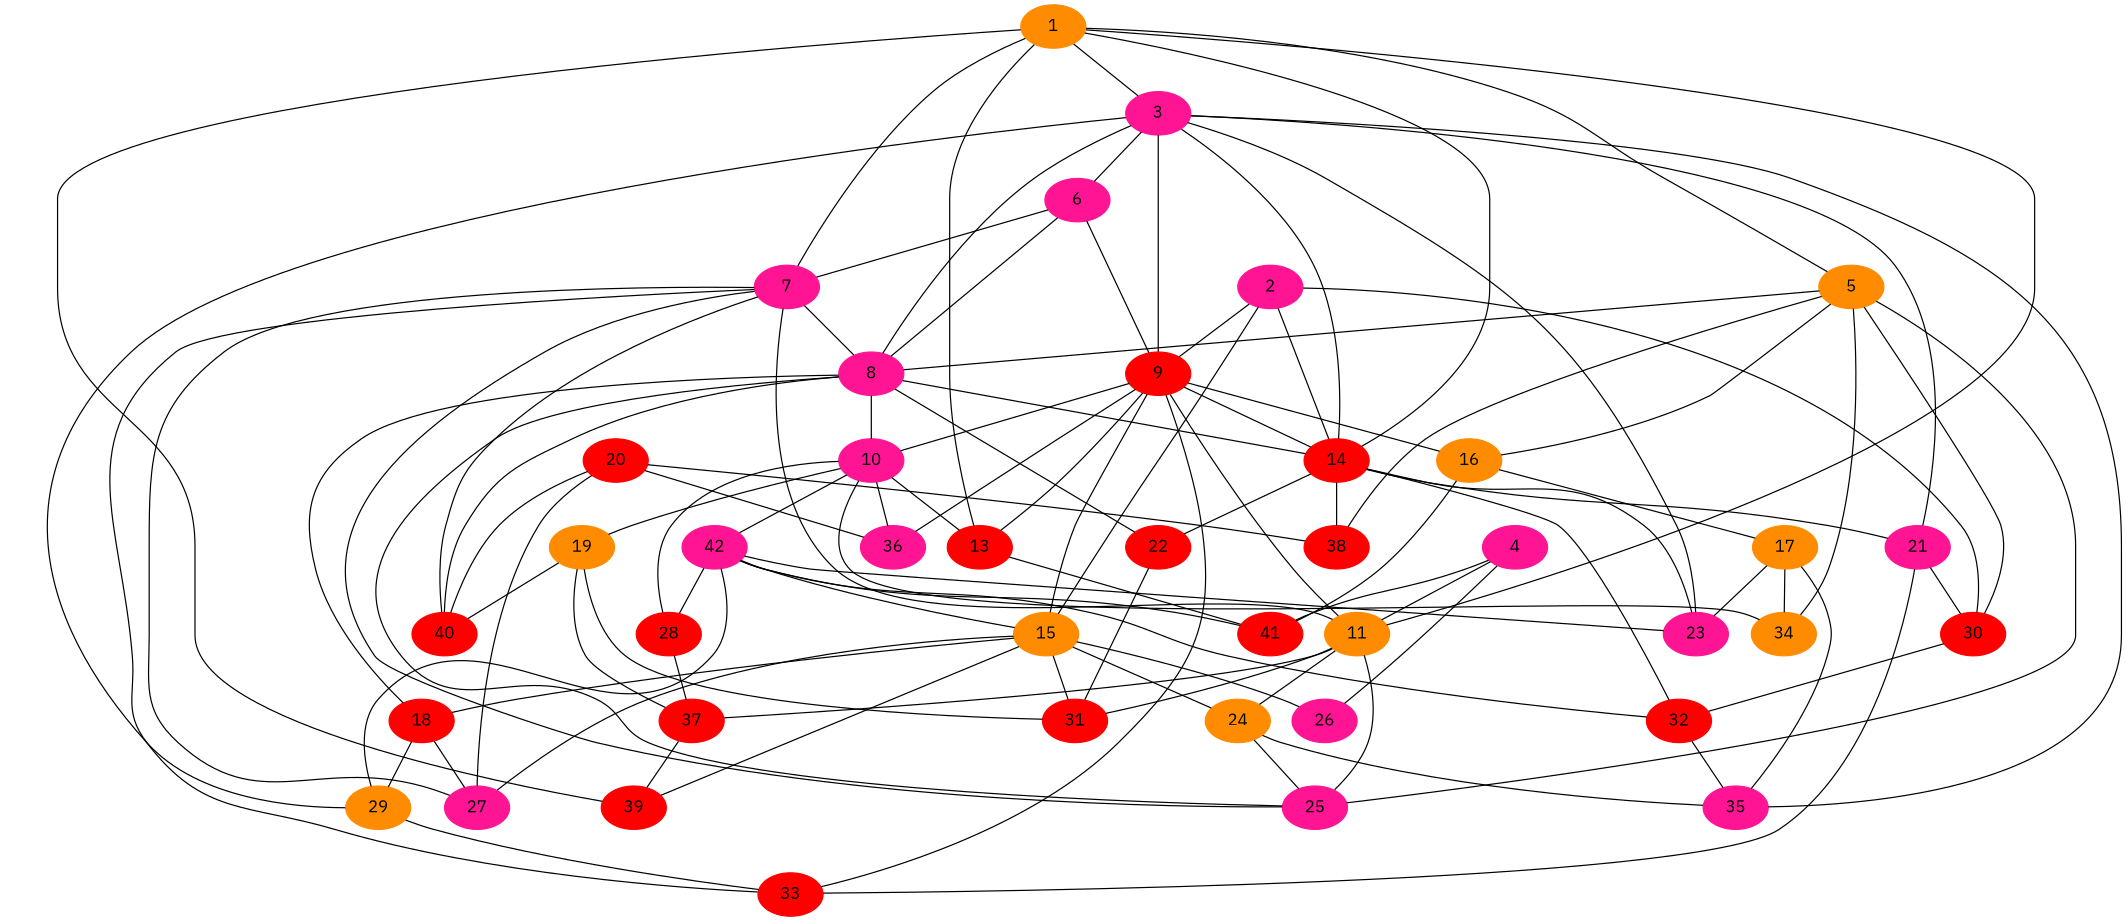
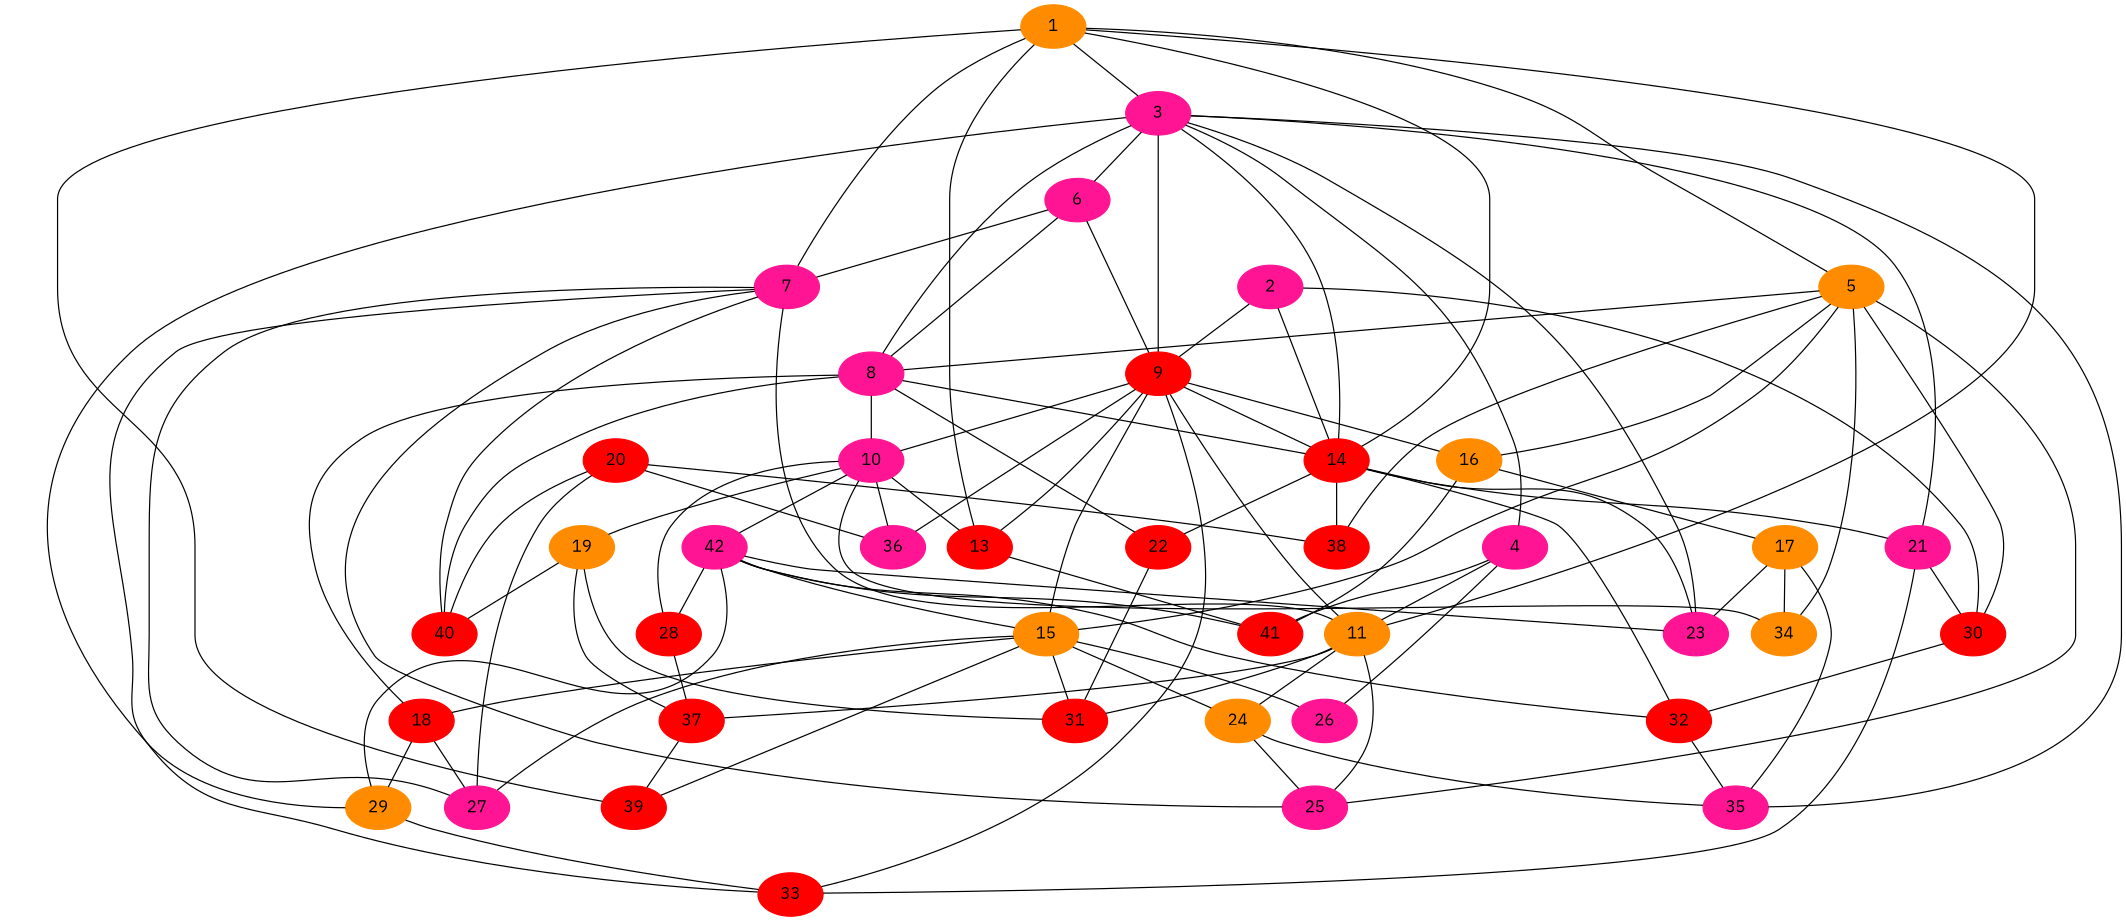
none -> (1412, 281)
(829, 330) -> none
(1158, 461) -> (1483, 521)
(537, 686) -> none
